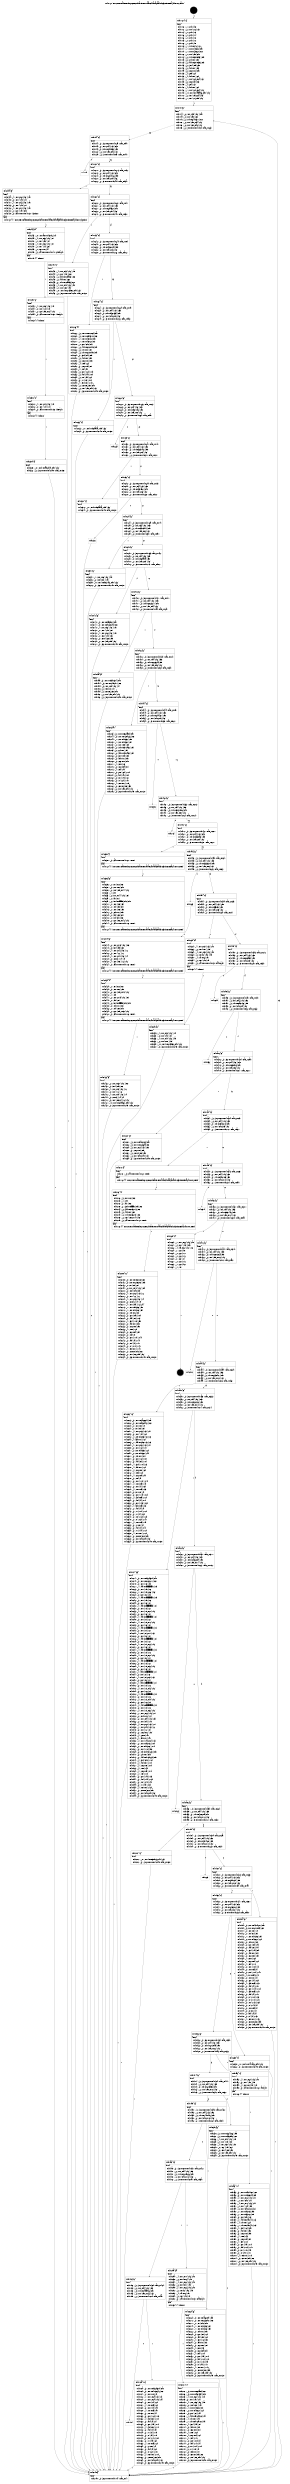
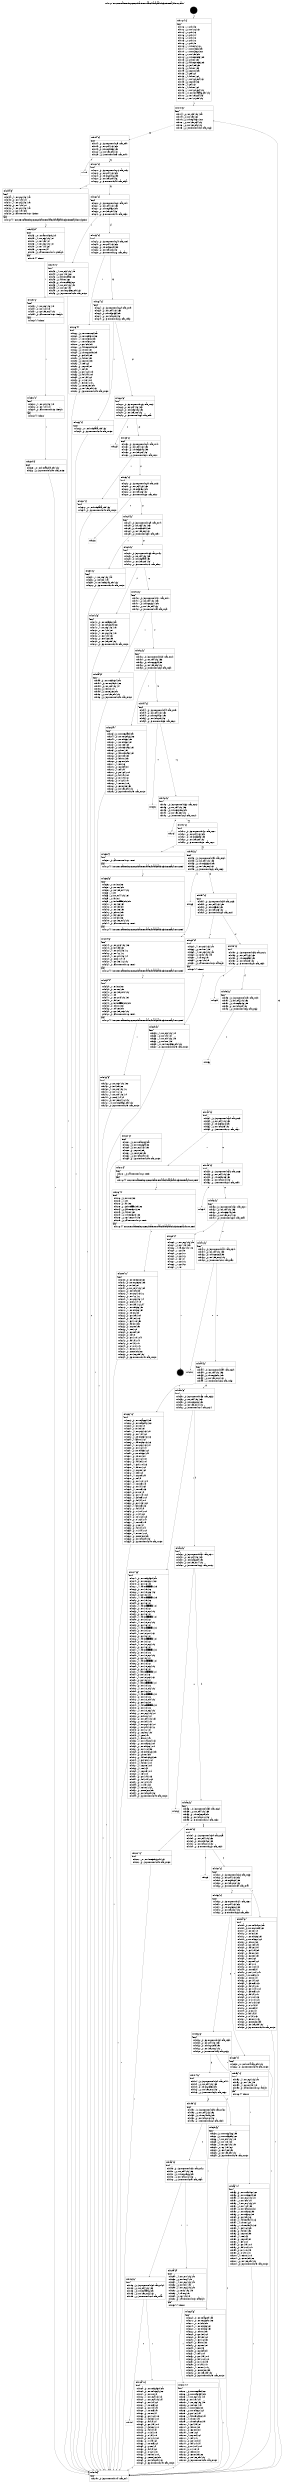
(233, 1062) -> none
(83, 1507) -> (79, 1493)
